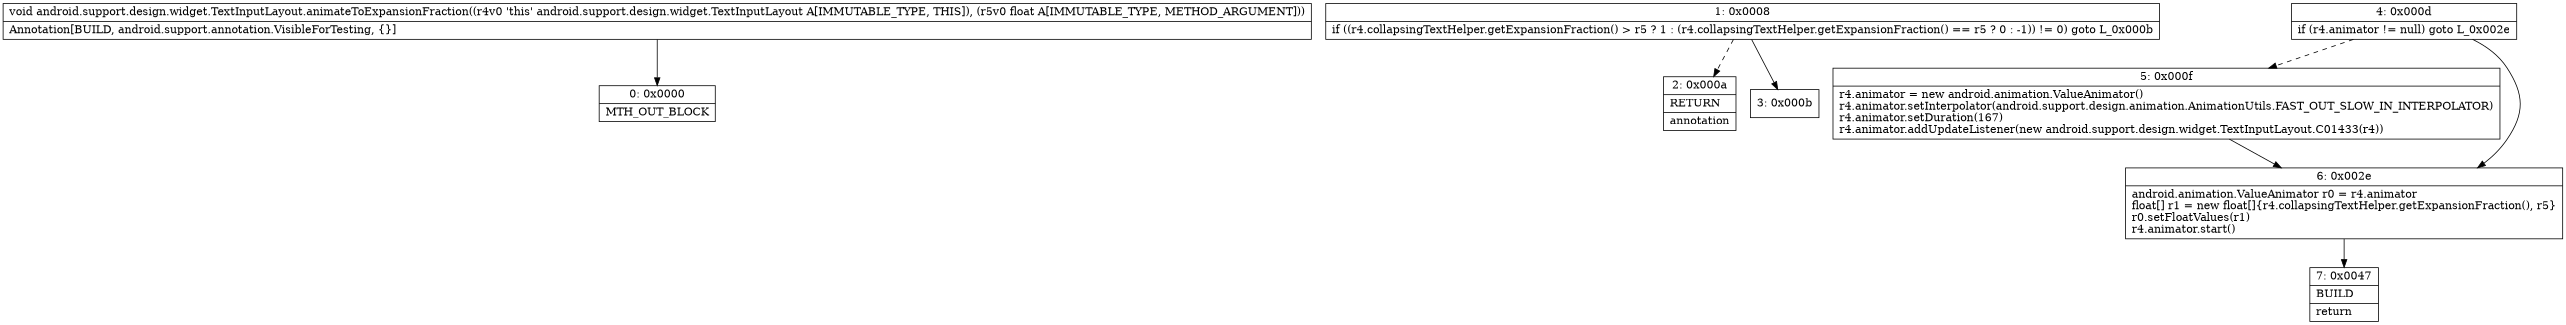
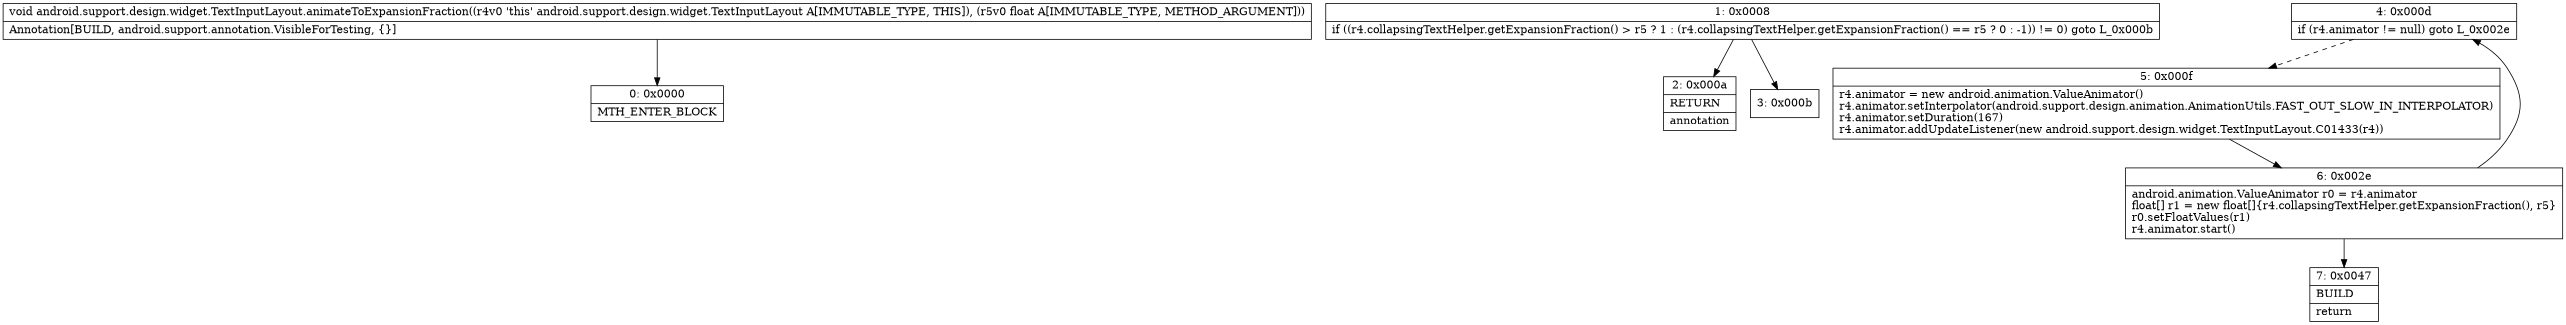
(1725, 55) -> (1725, 55)
(2520, 98) -> (2520, 106)
(657, 112) -> (657, 112)
